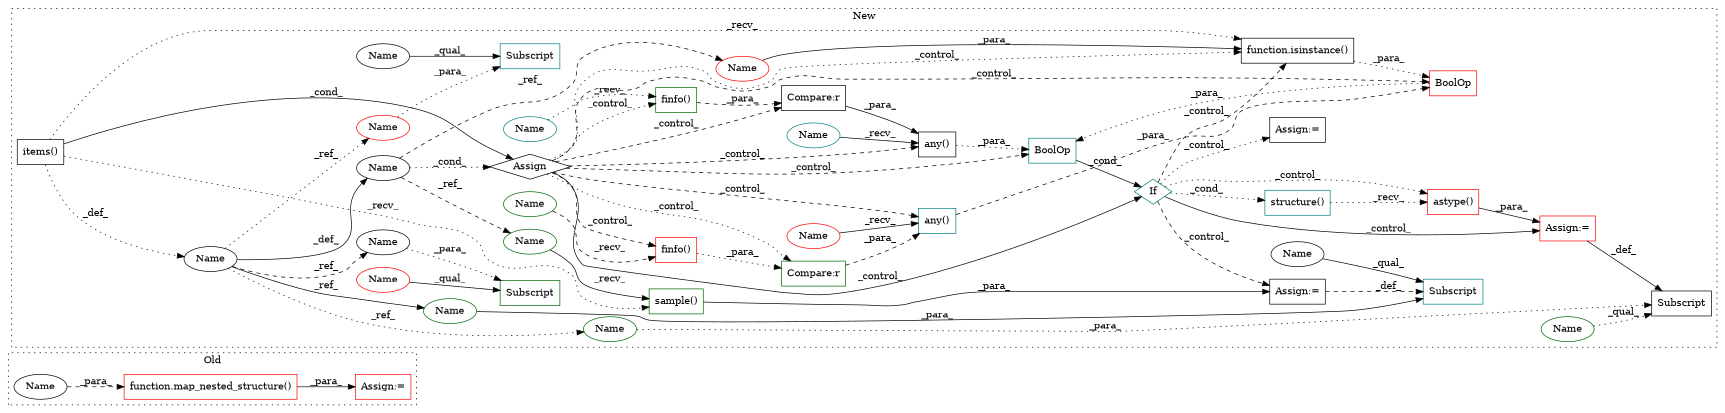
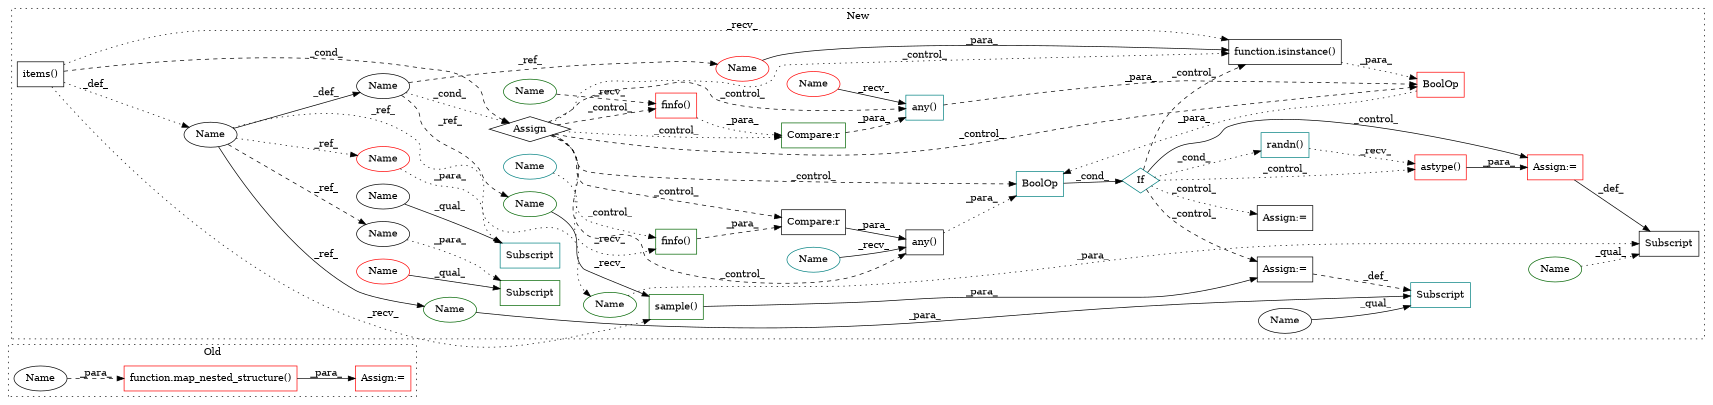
(289, 99) -> (295, 58)
(1298, 203) -> (1285, 145)
(812, 295) -> none
